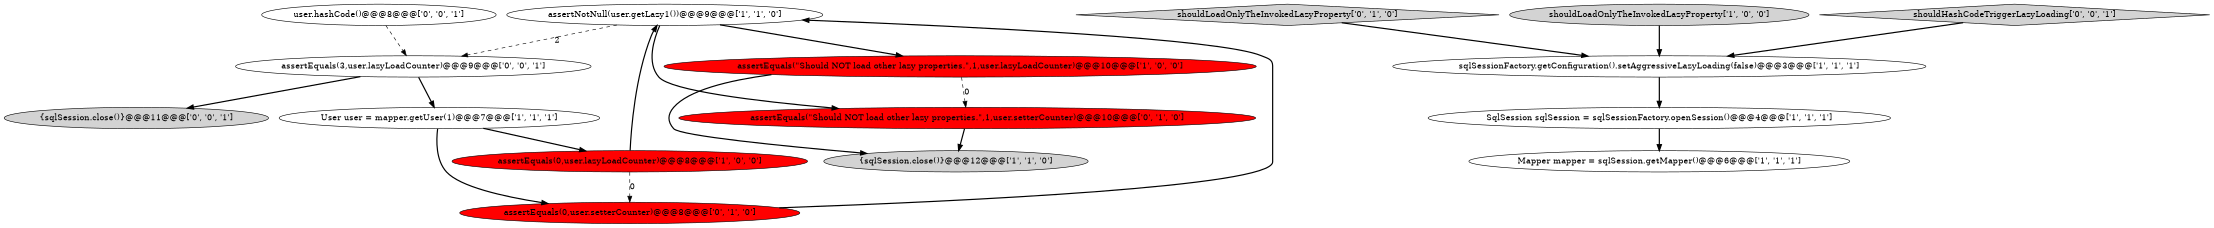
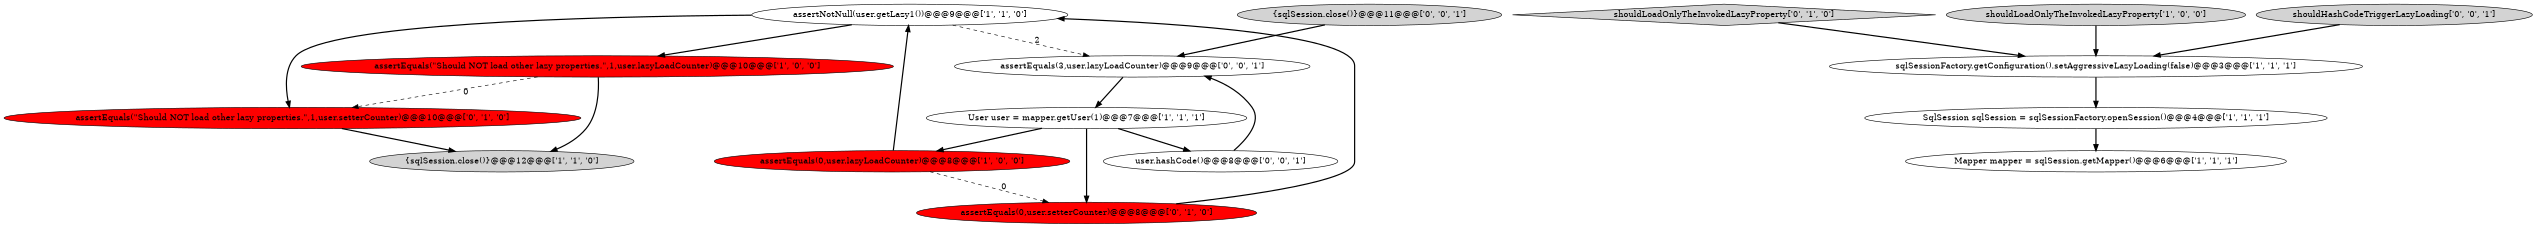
(2015, 15) -> (2394, 15)
(394, 38) -> (1252, 107)
(277, 92) -> (1254, 40)
none -> (1151, 139)
